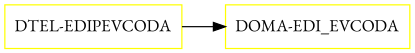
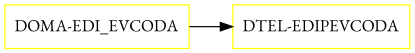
(198, 27) -> (205, 27)
